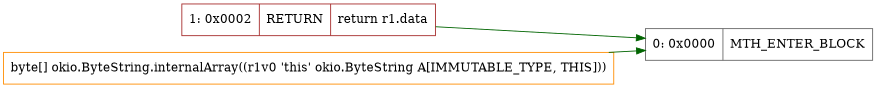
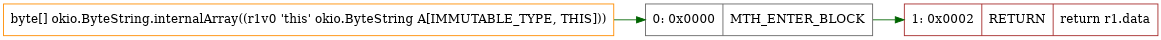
(536, 32) -> (884, 20)
